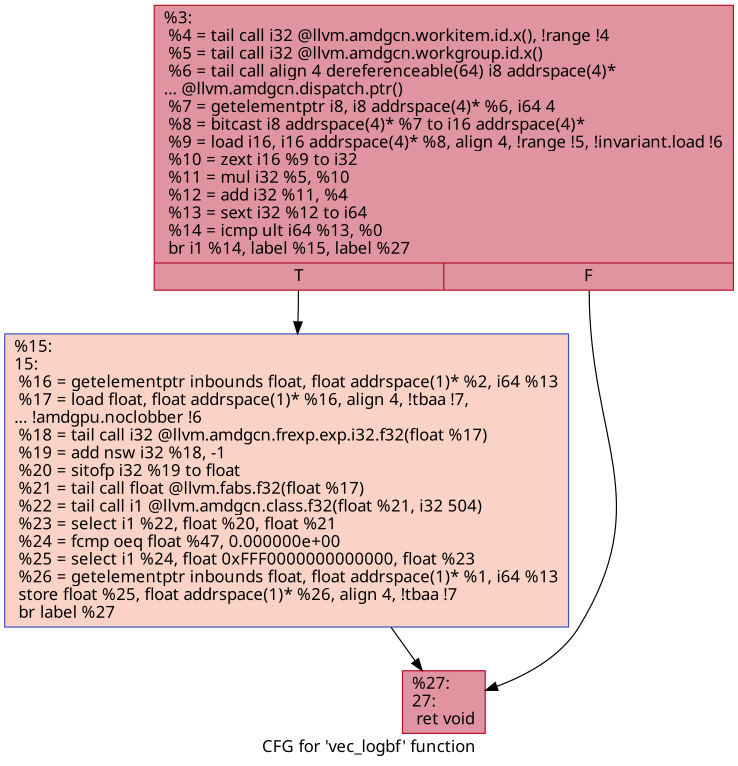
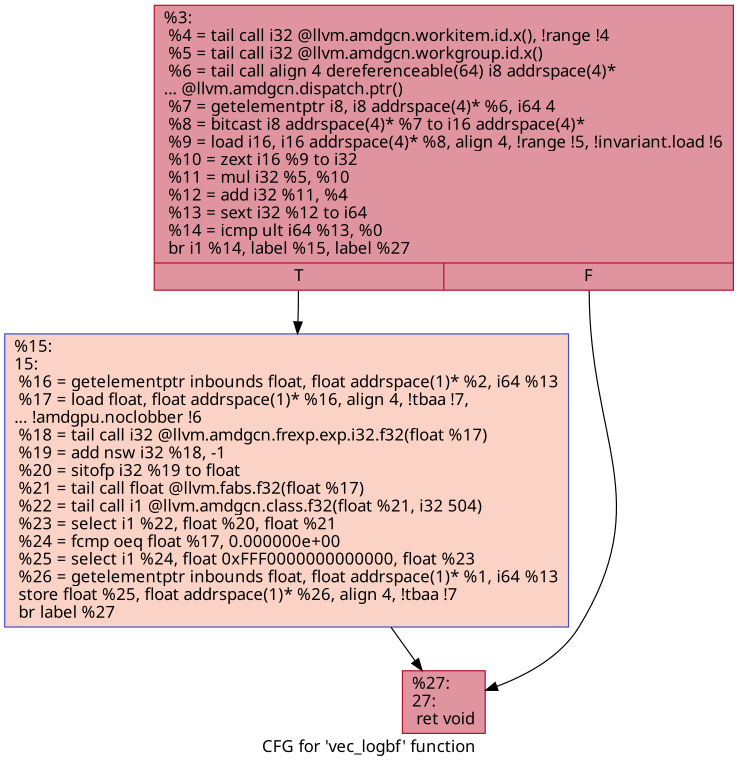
(178, 542) -> (178, 542)
